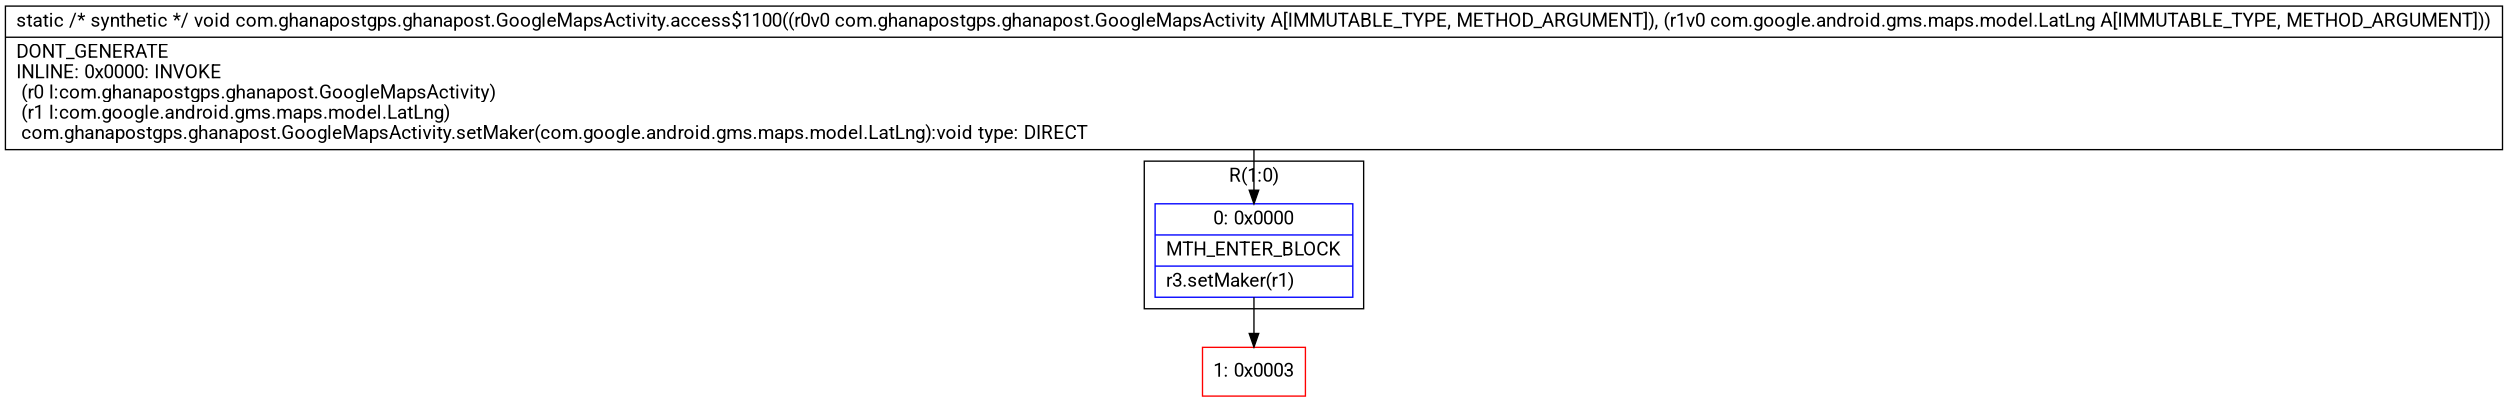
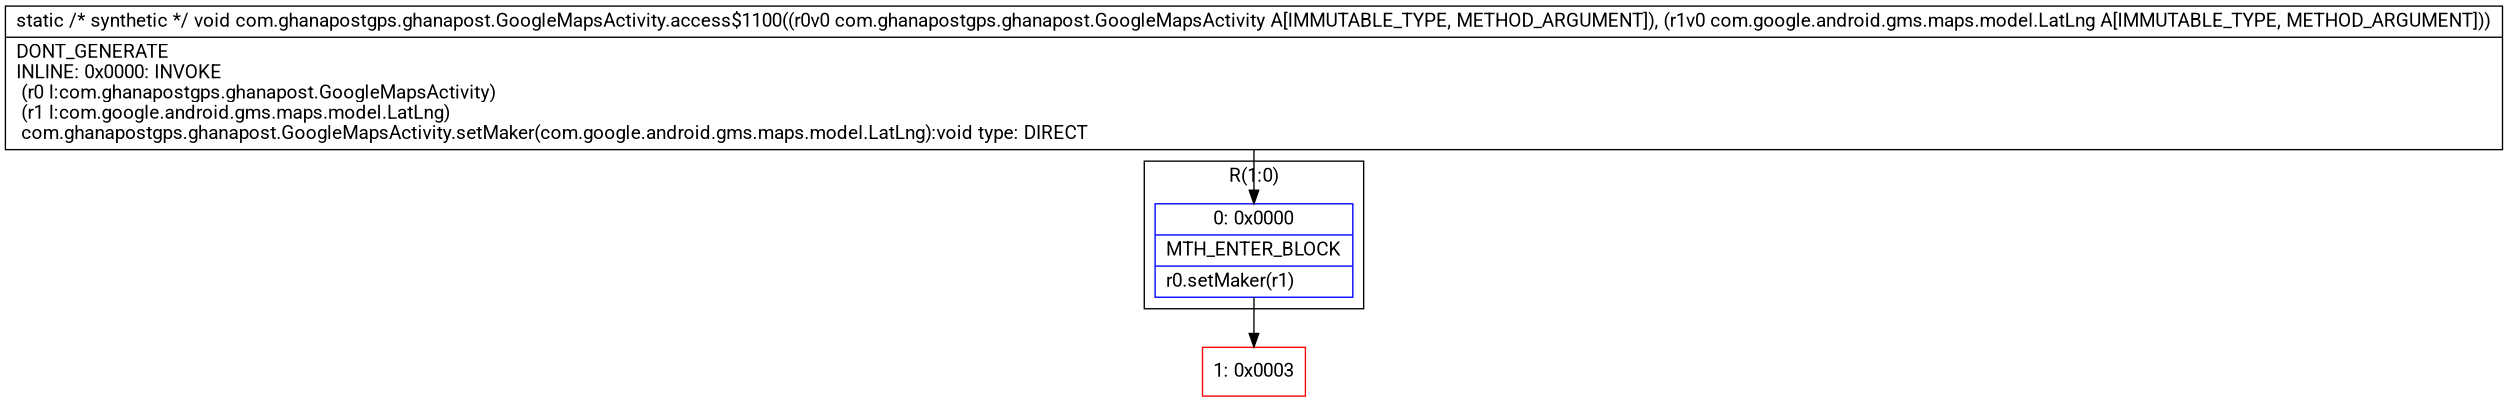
(1230, 281) -> (1230, 281)
